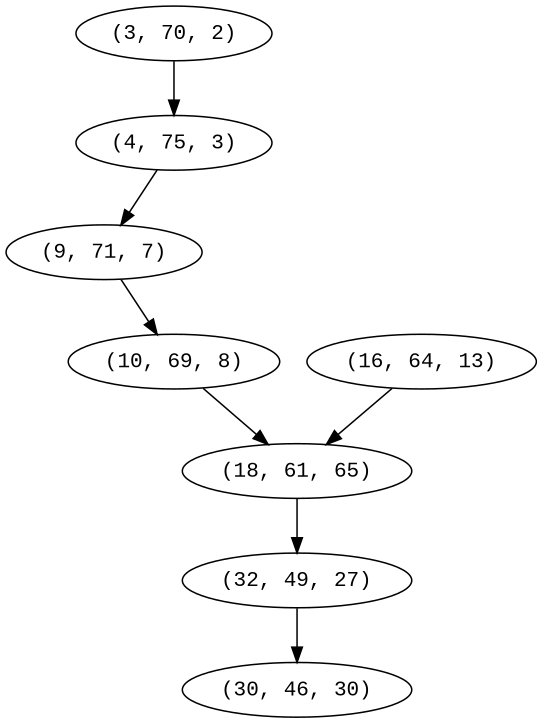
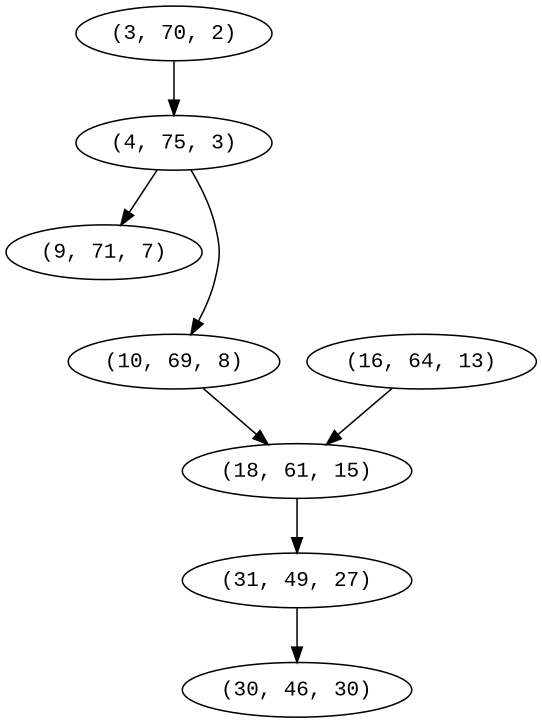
(135, 301) -> (219, 245)
(297, 471) -> (297, 471)
(297, 580) -> (297, 580)
